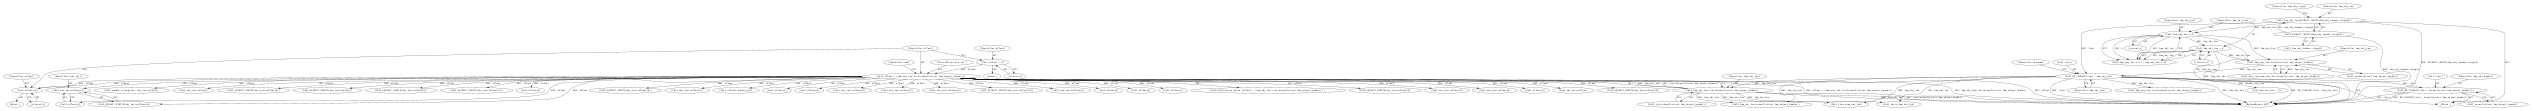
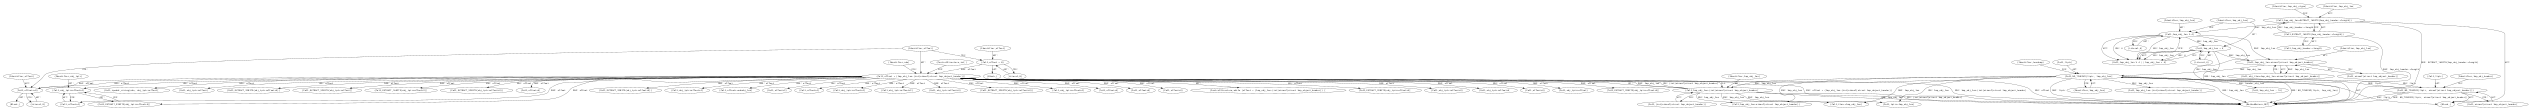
(2159, 25) -> (2264, 79)
